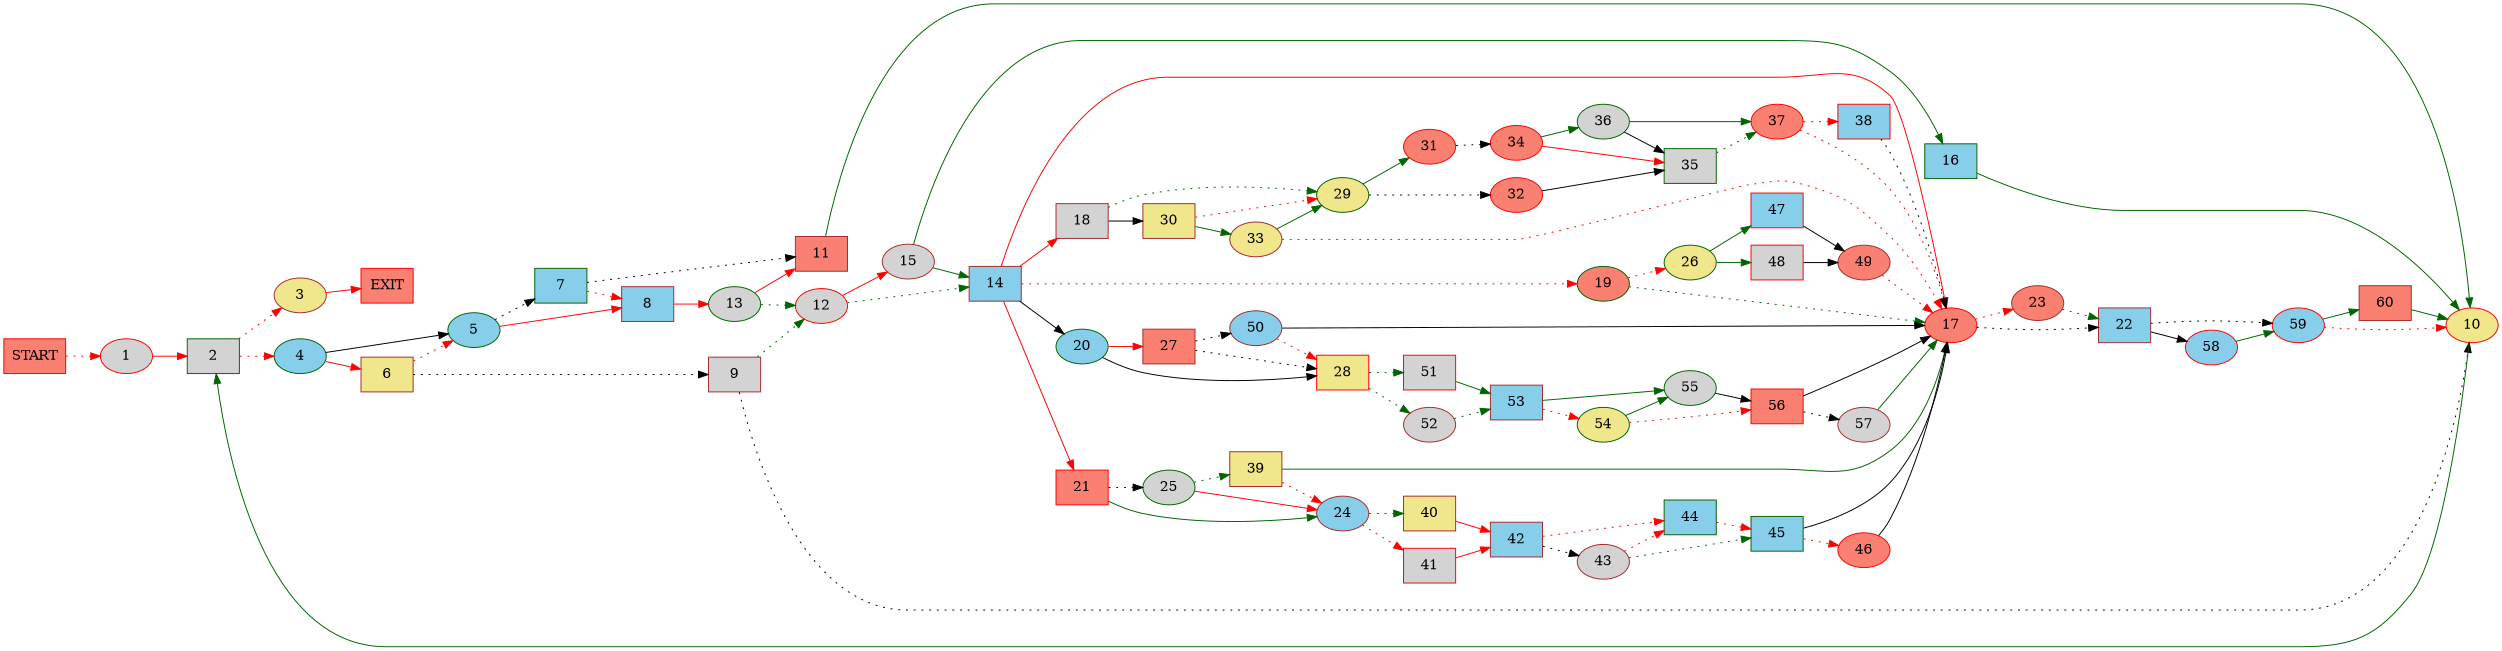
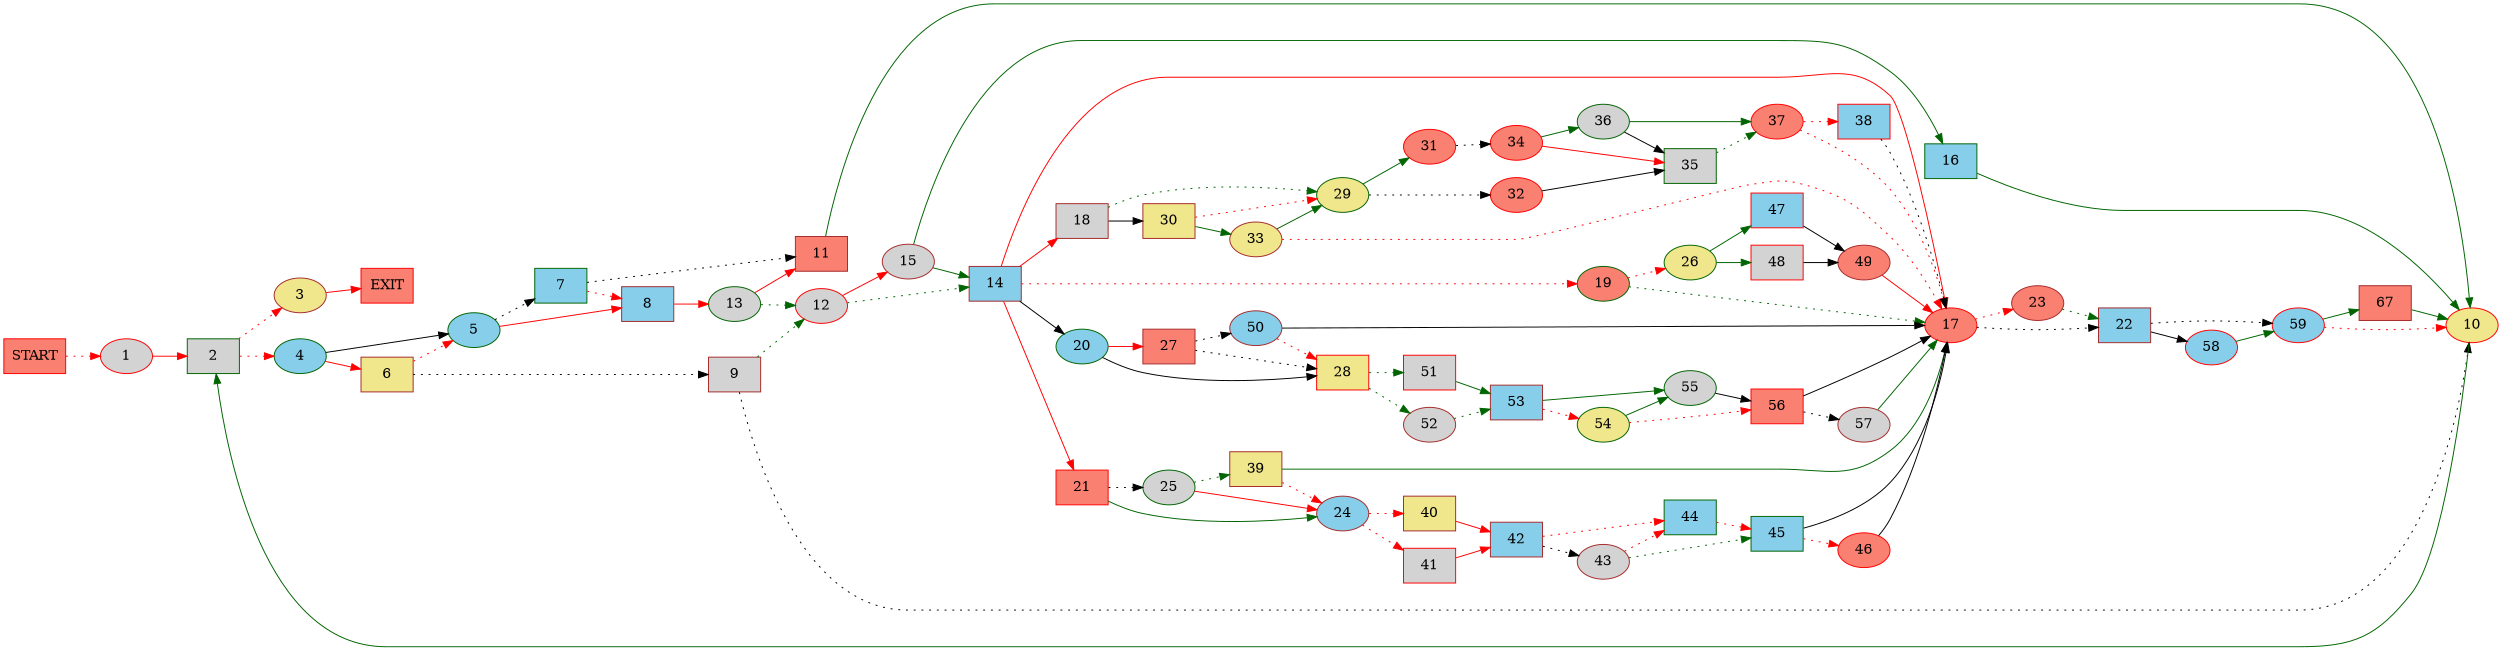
(1903, 291) -> (1903, 291)
(2385, 303) -> (2385, 303)
(1381, 514) -> (1381, 514)
